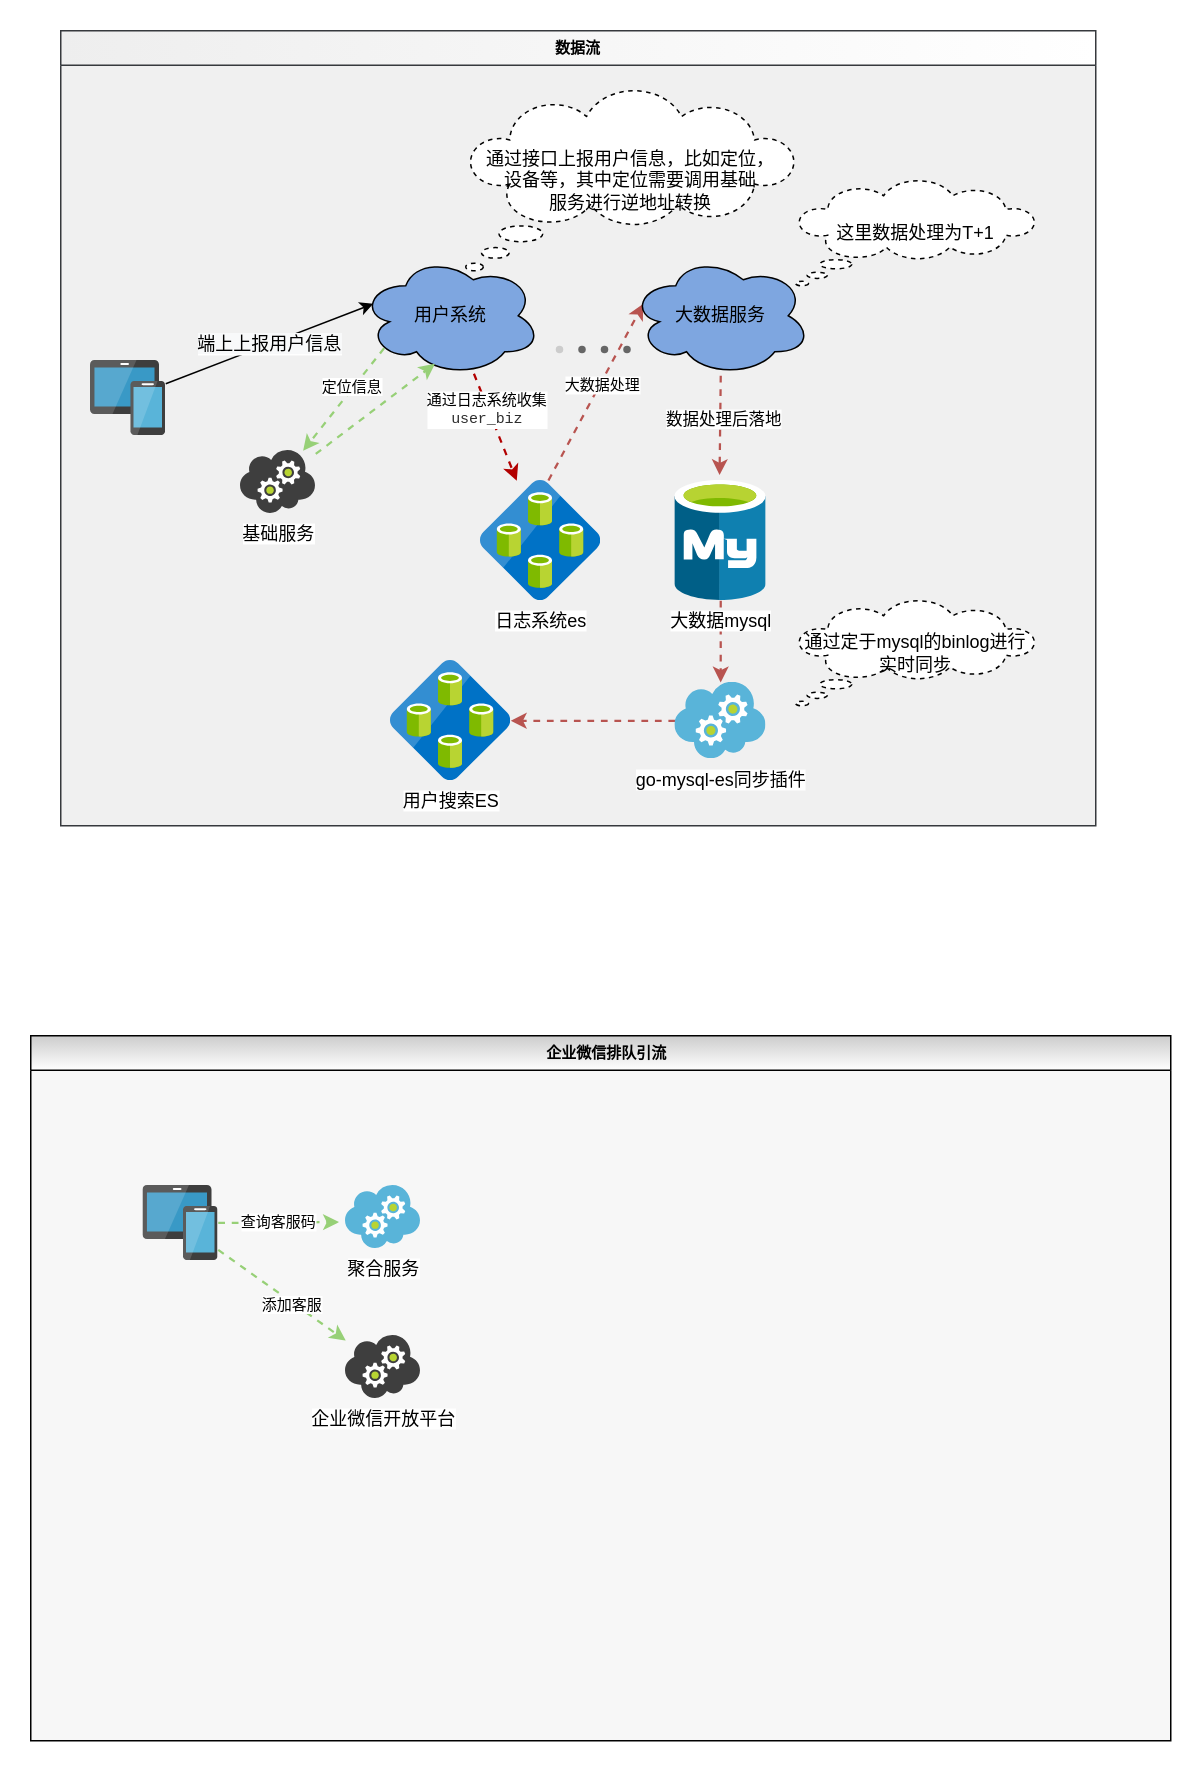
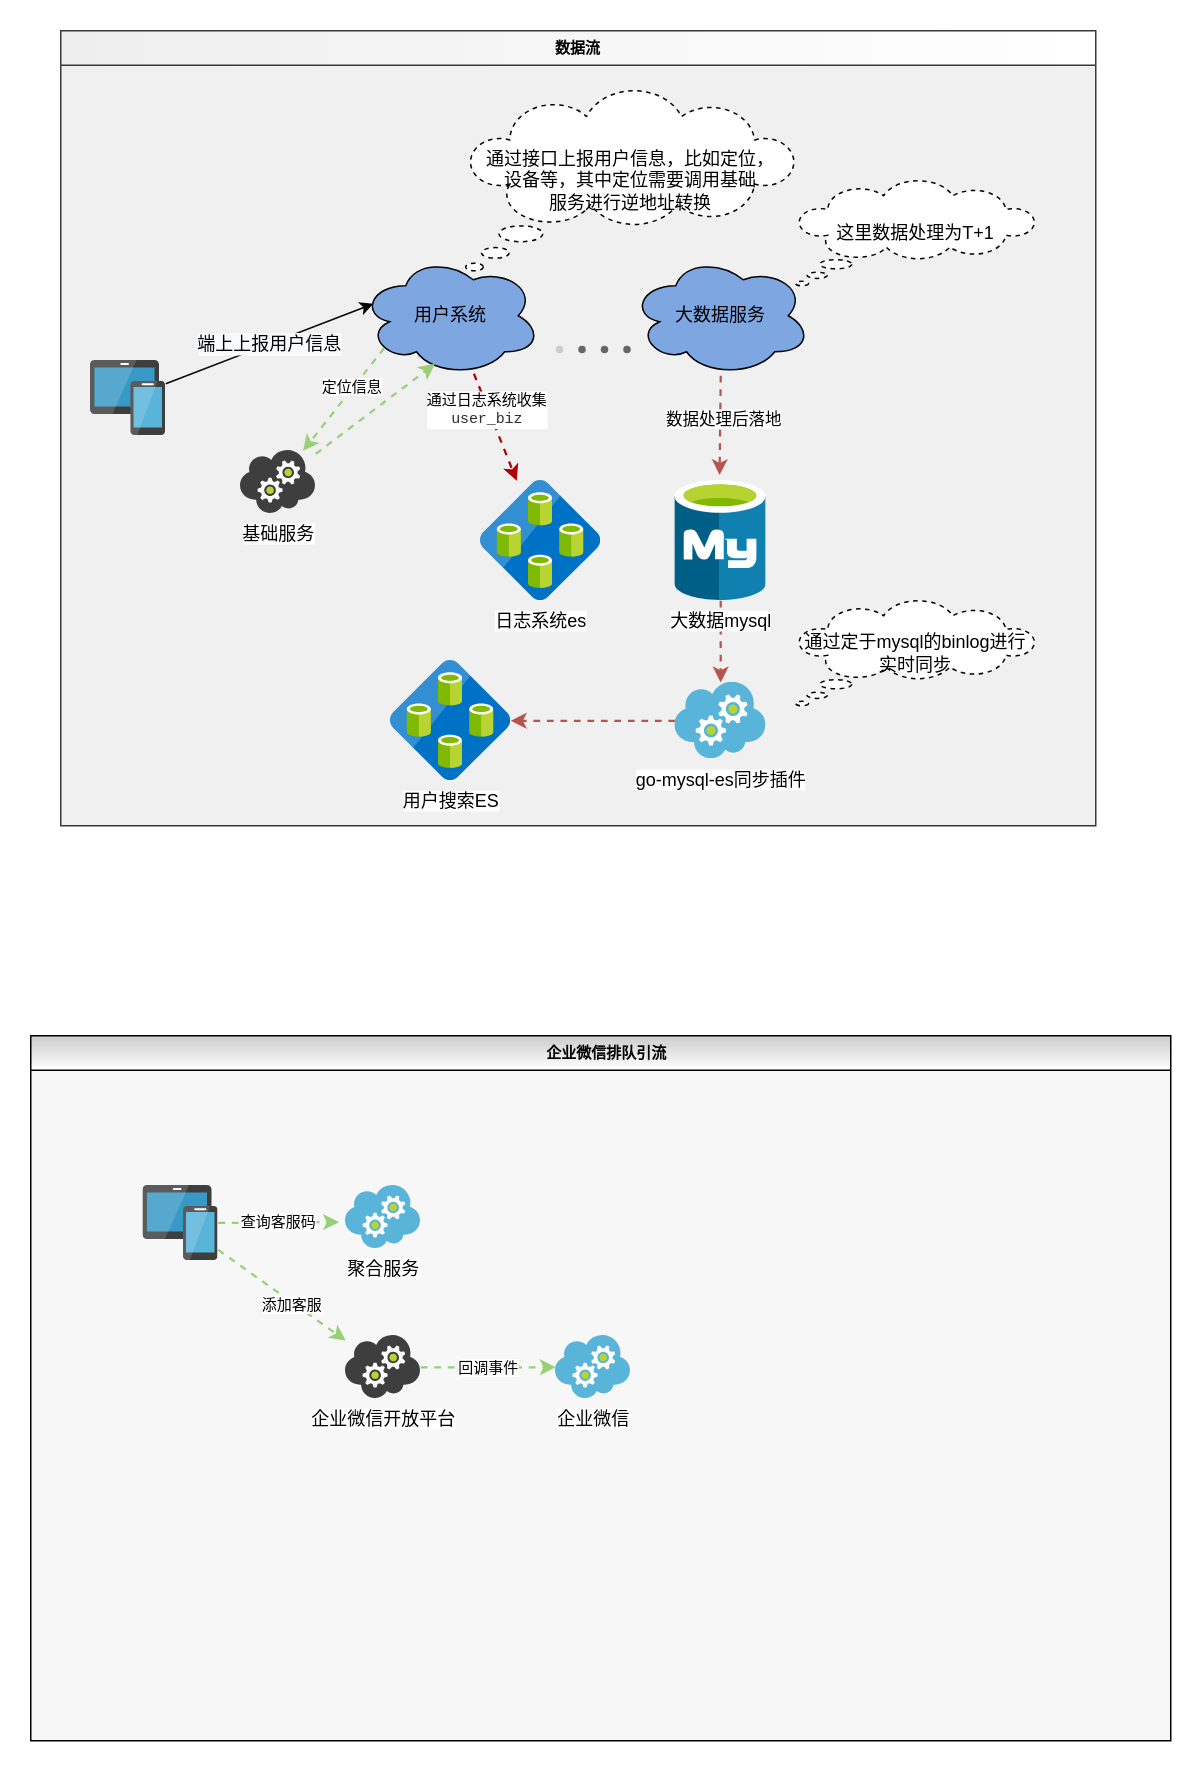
(593, 397) -> none
none -> (483, 1367)
none -> (593, 1367)
